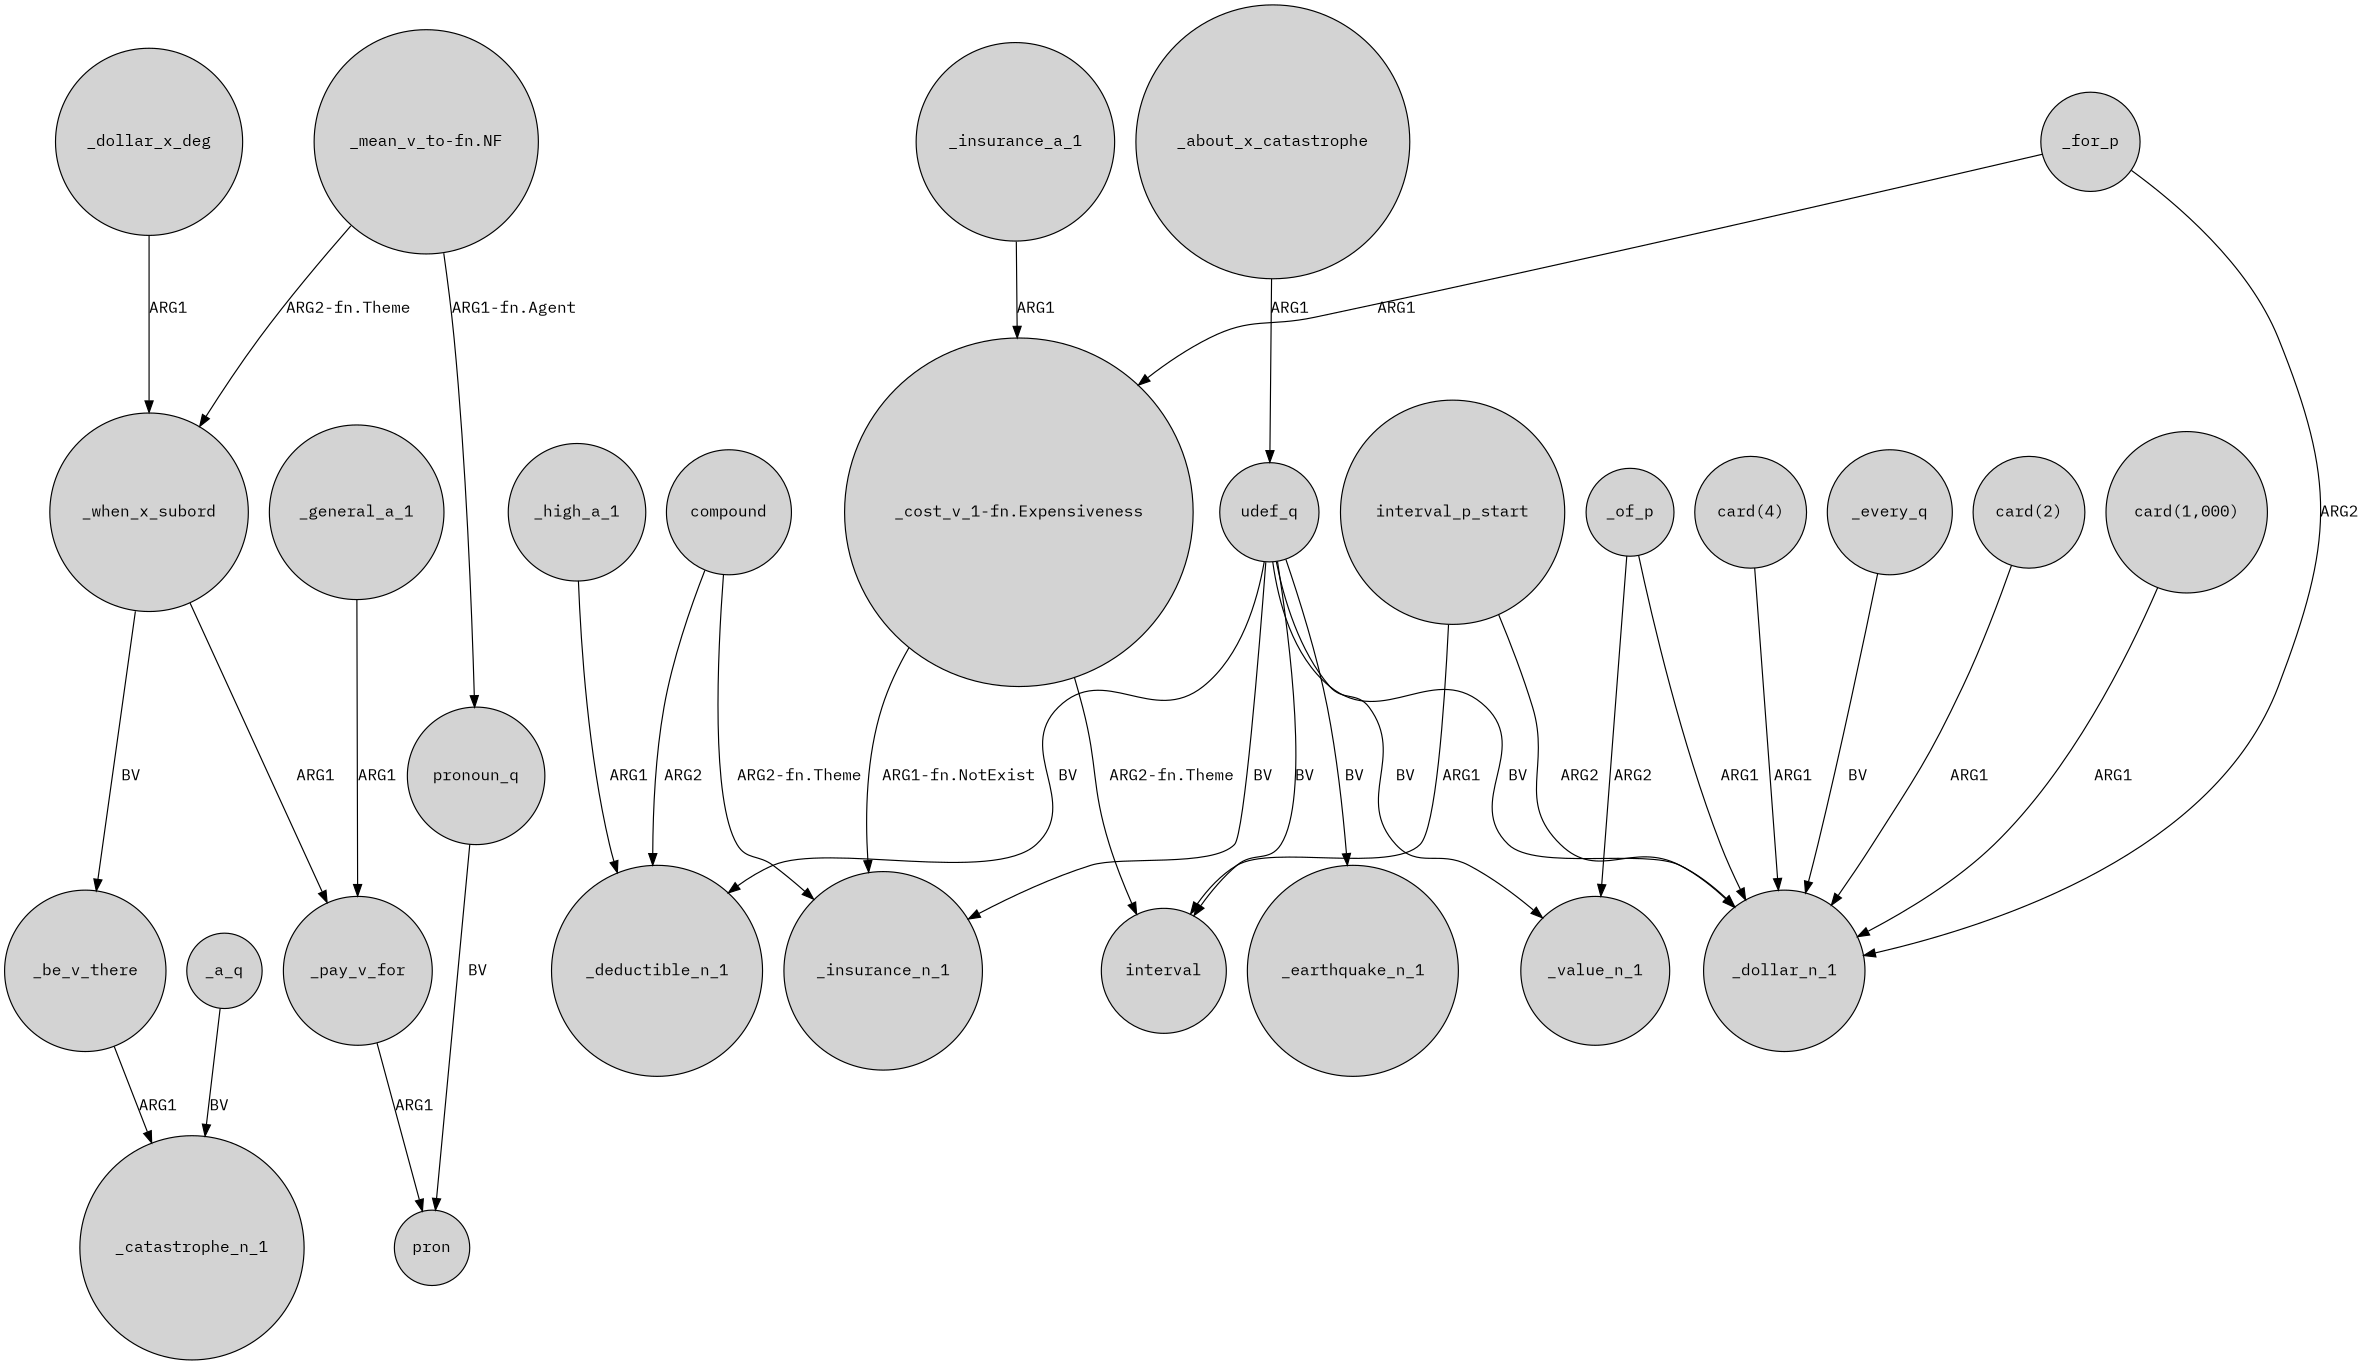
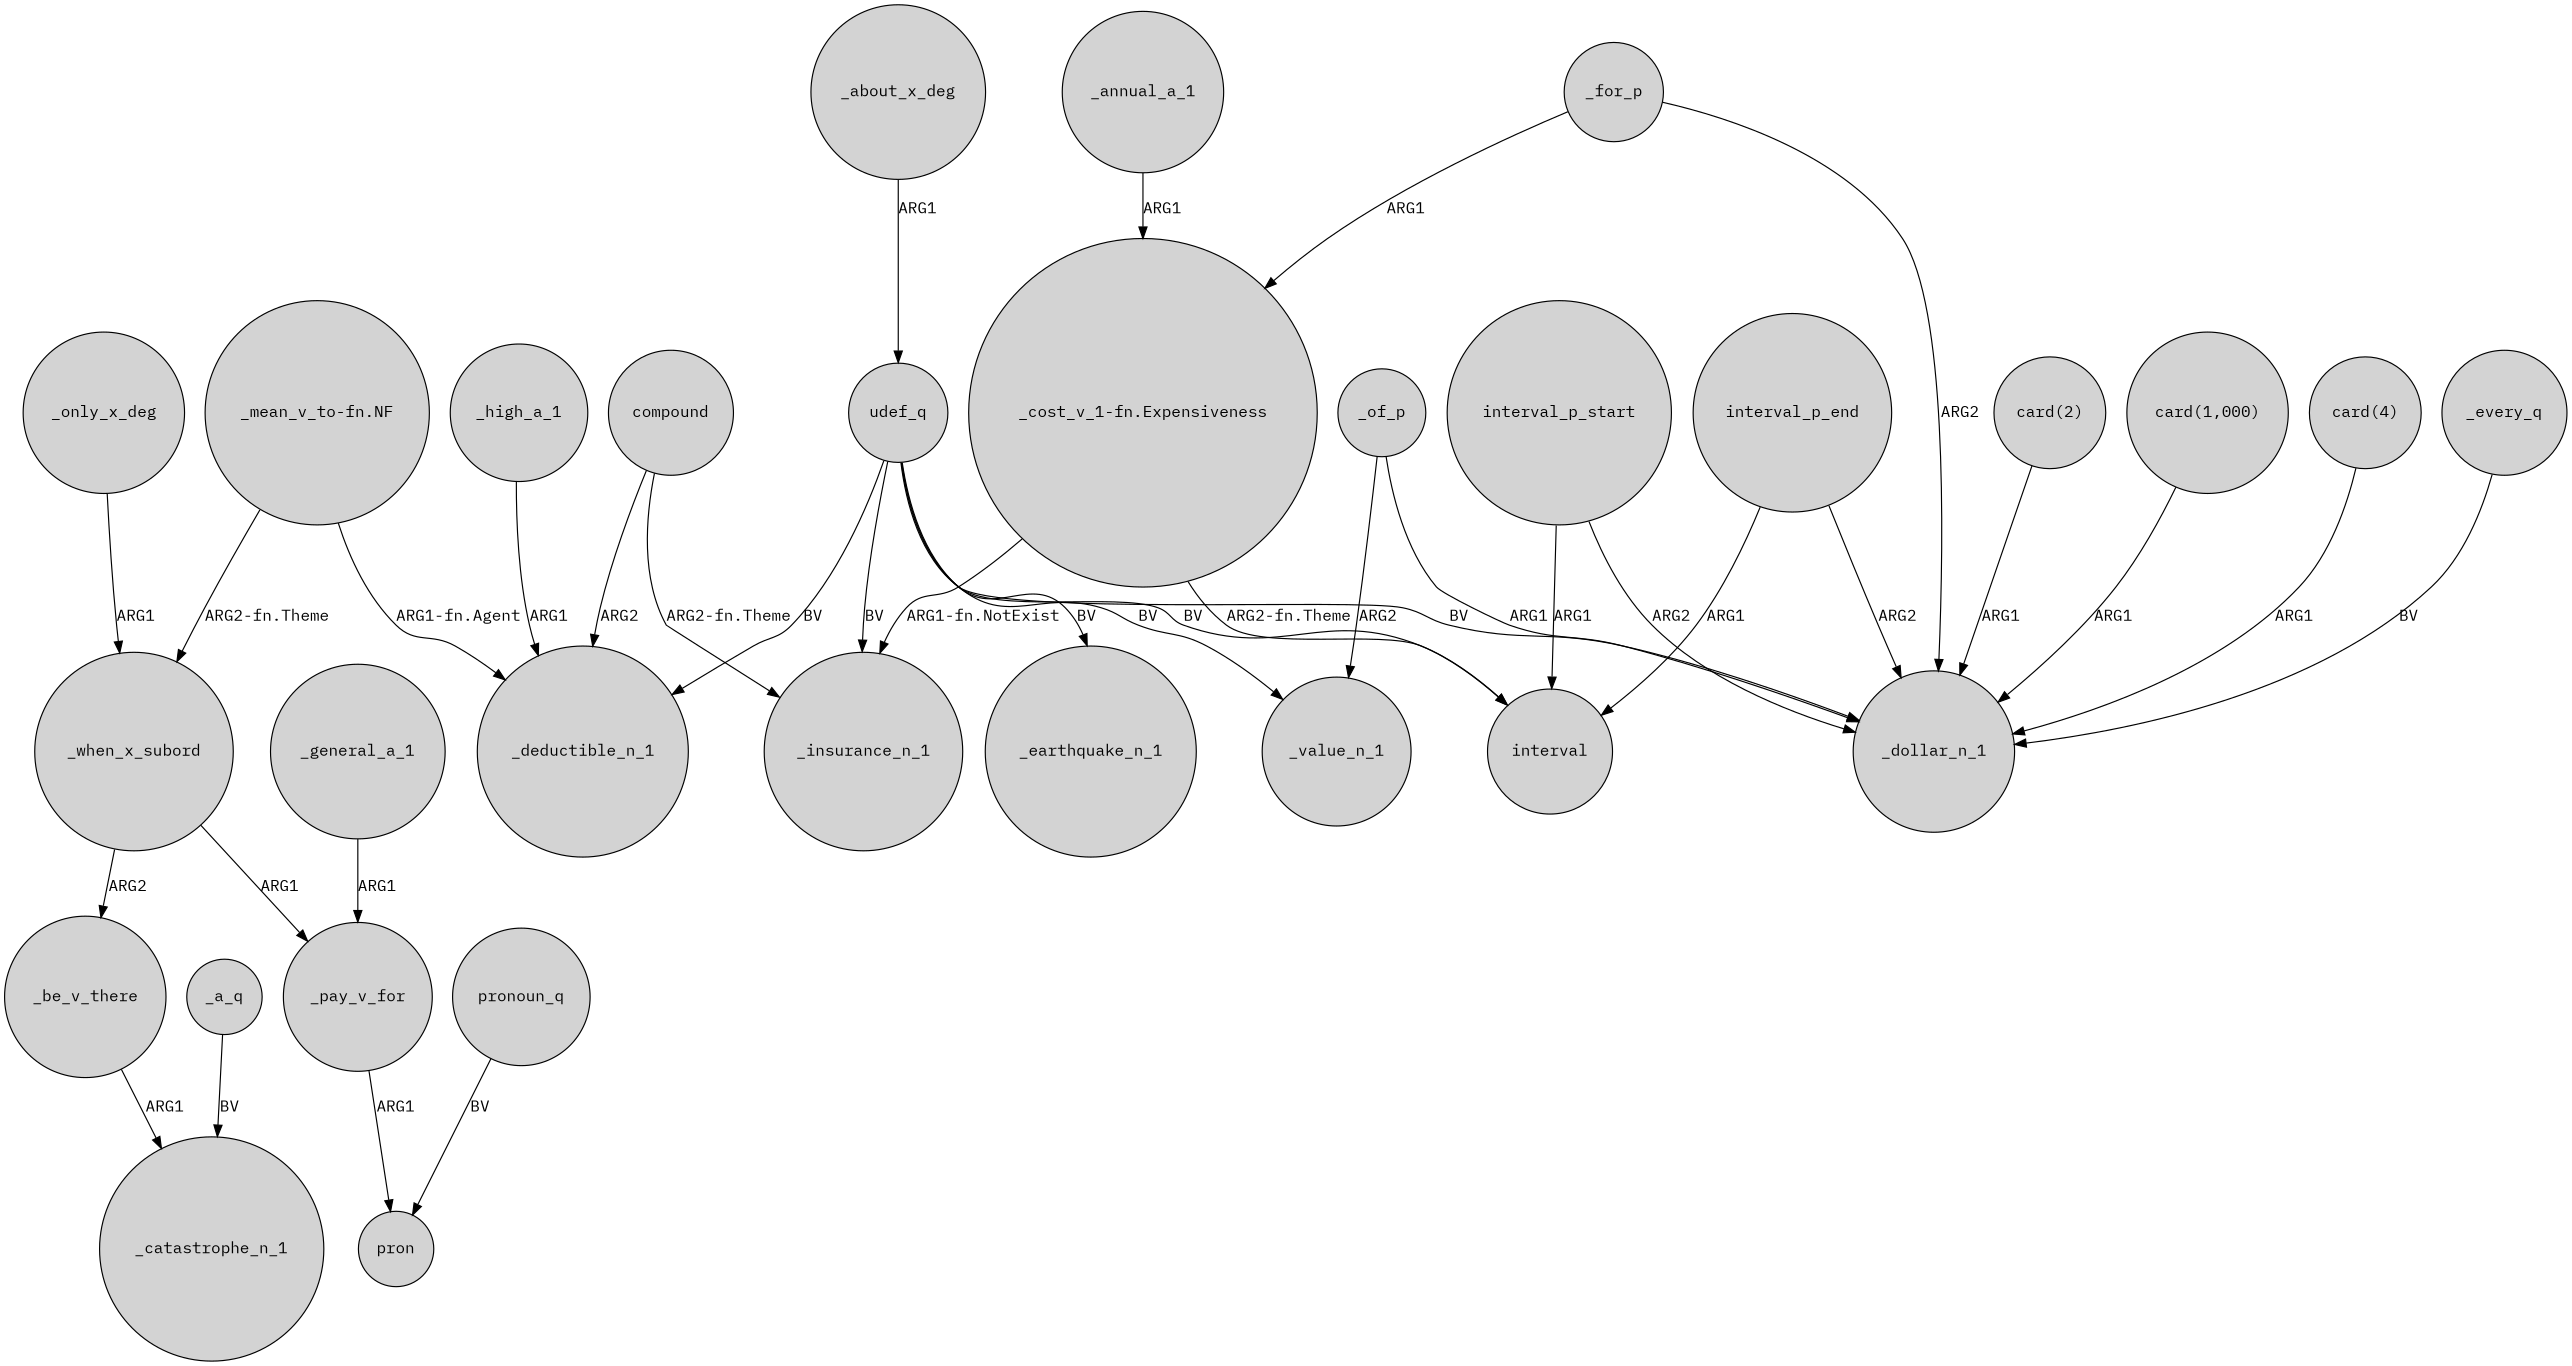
(149, 142) -> (104, 413)
(1015, 142) -> (1143, 92)
(1273, 142) -> (898, 92)
none -> (1792, 413)
(464, 474) -> (394, 623)
(131, 776) -> (128, 887)
